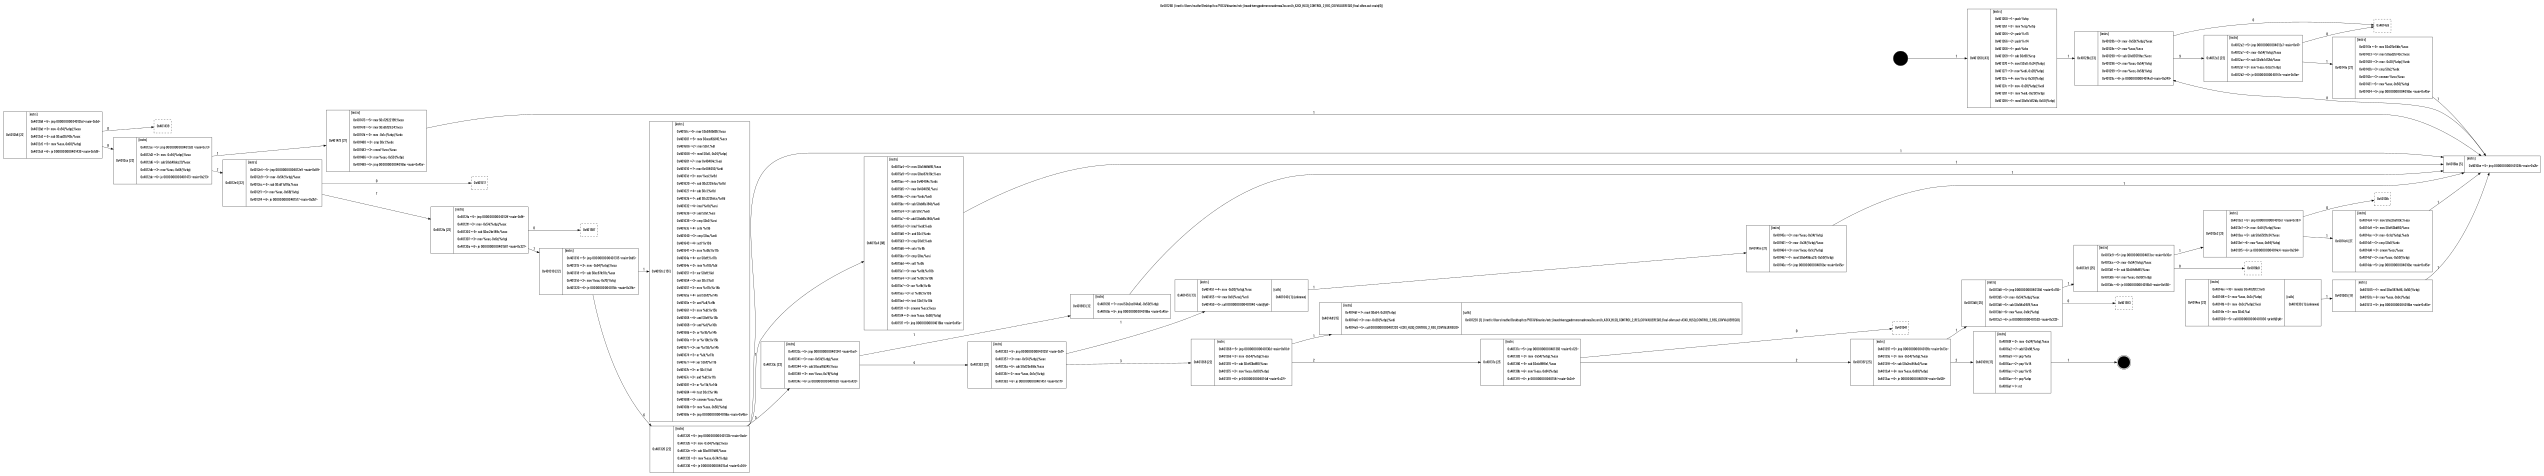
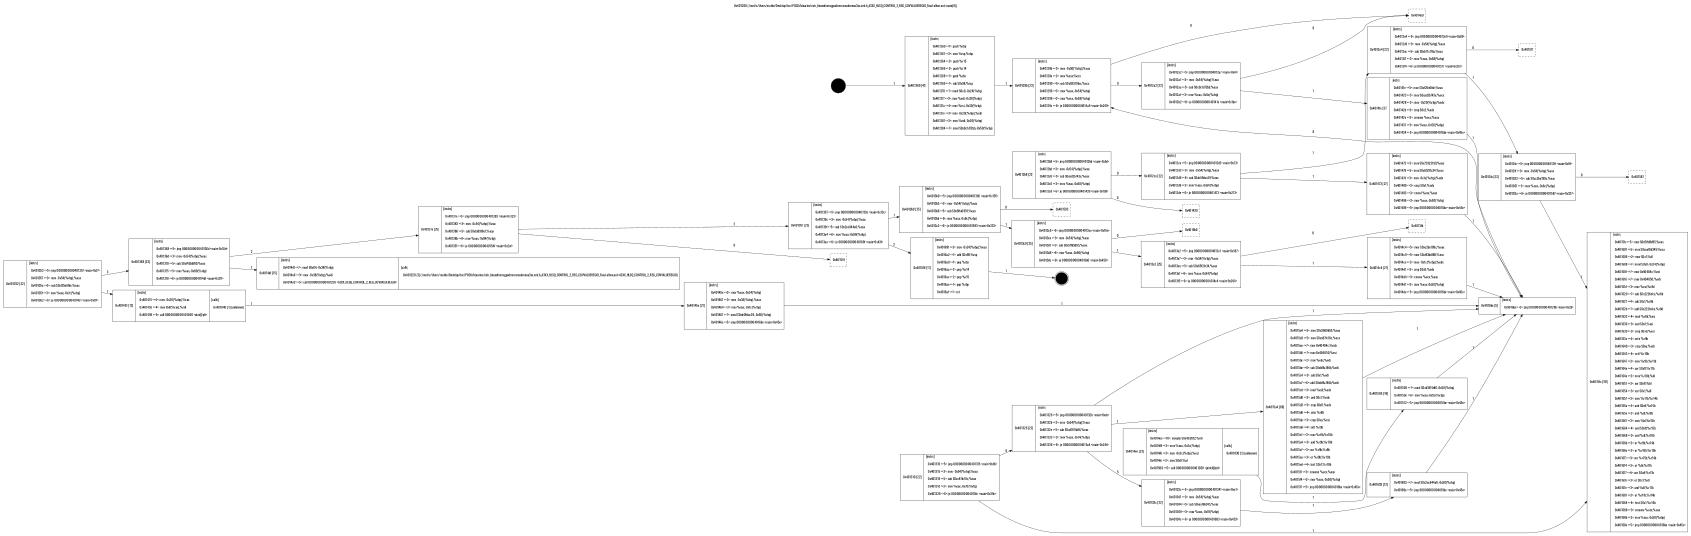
(533, 250) -> (1563, 243)
(913, 365) -> none
